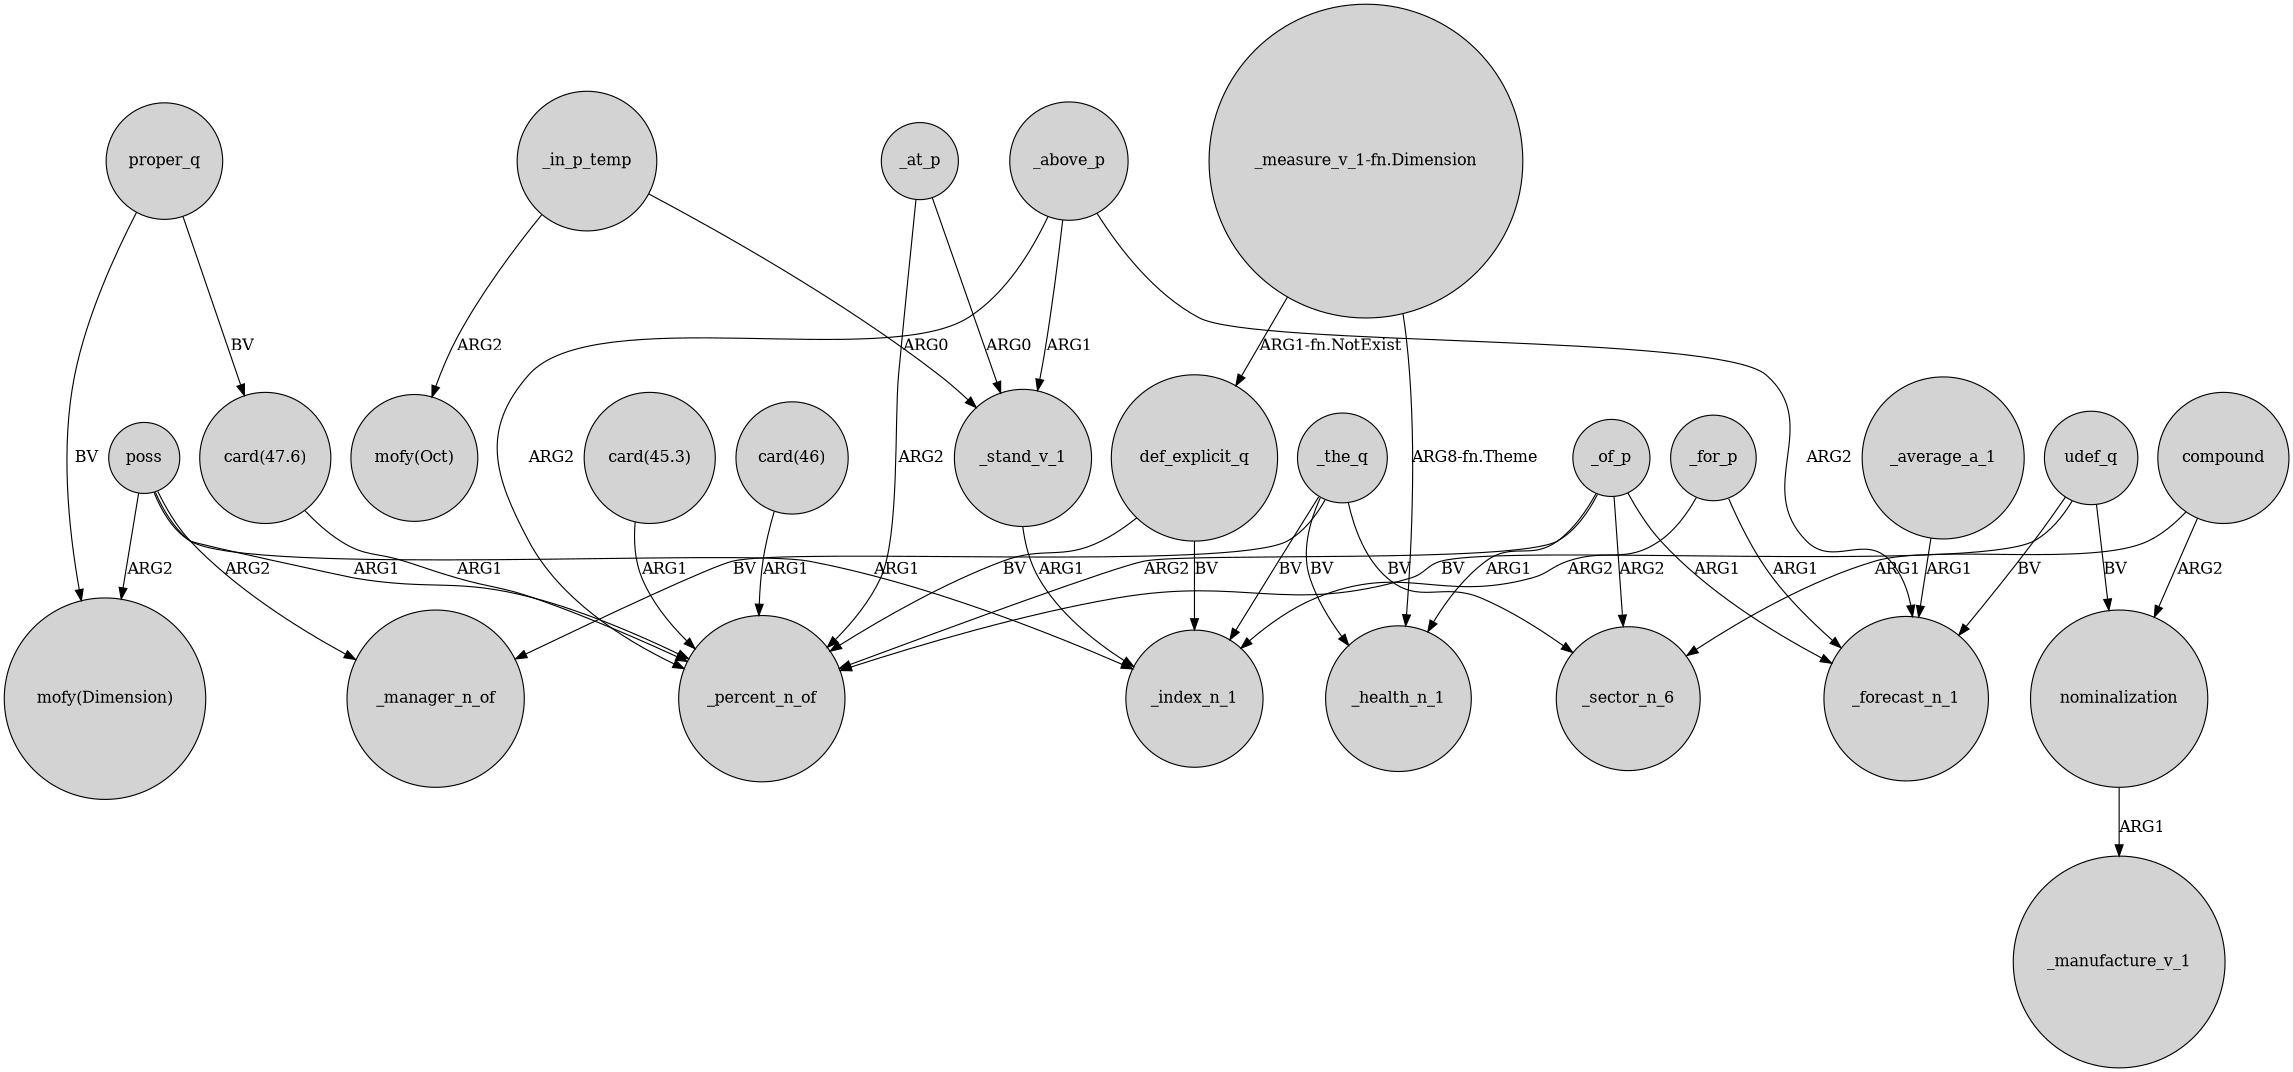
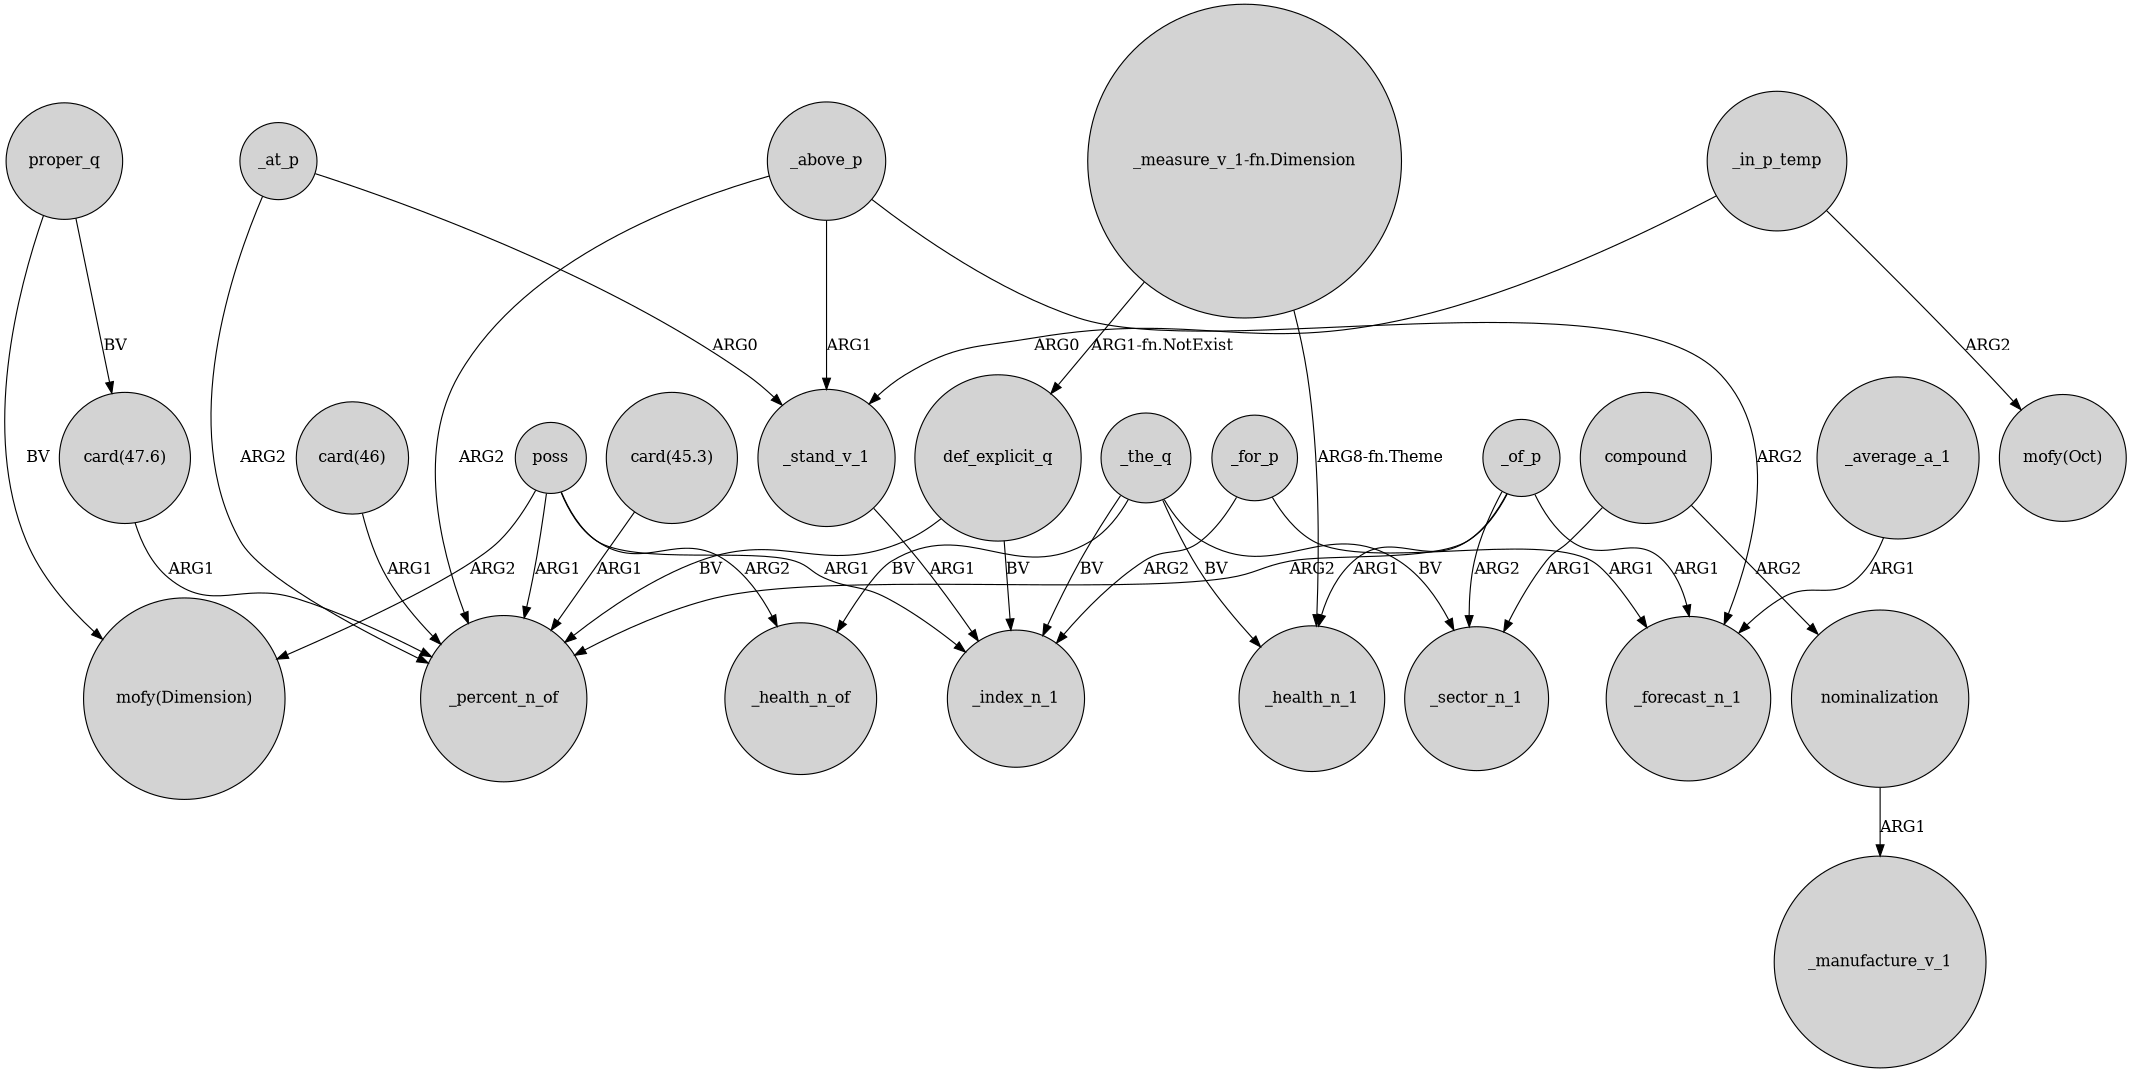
(2091, 458) -> none
(436, 699) -> (801, 699)
(1628, 699) -> (1477, 699)
